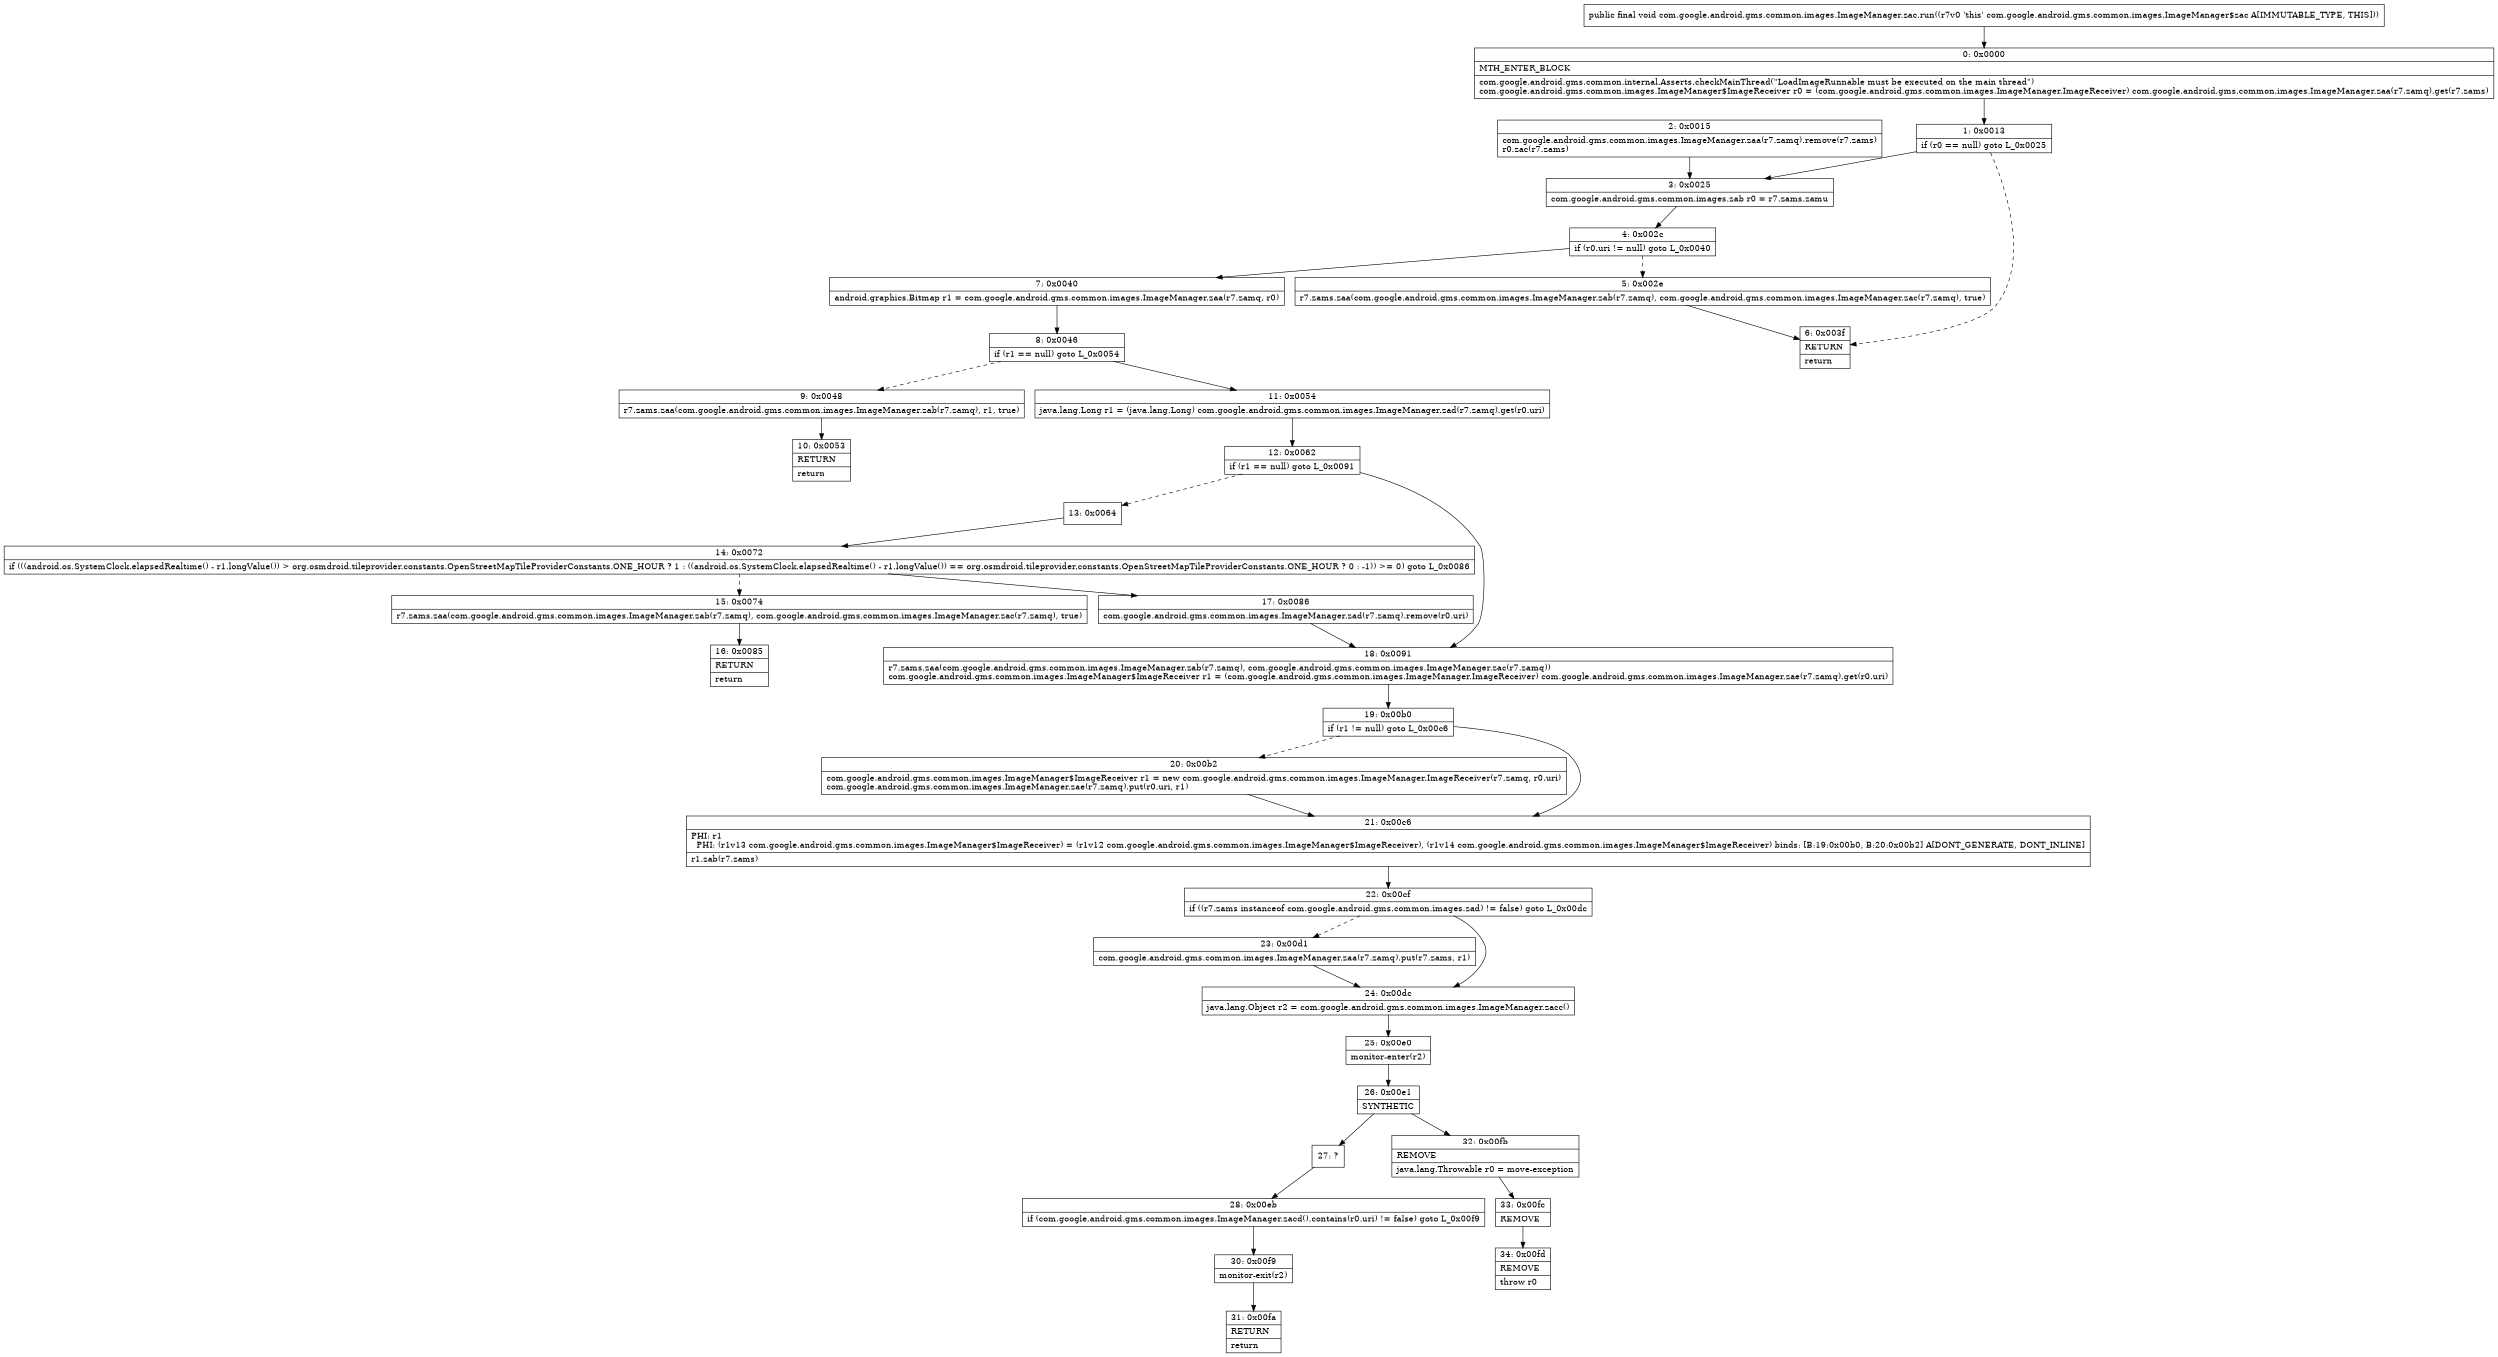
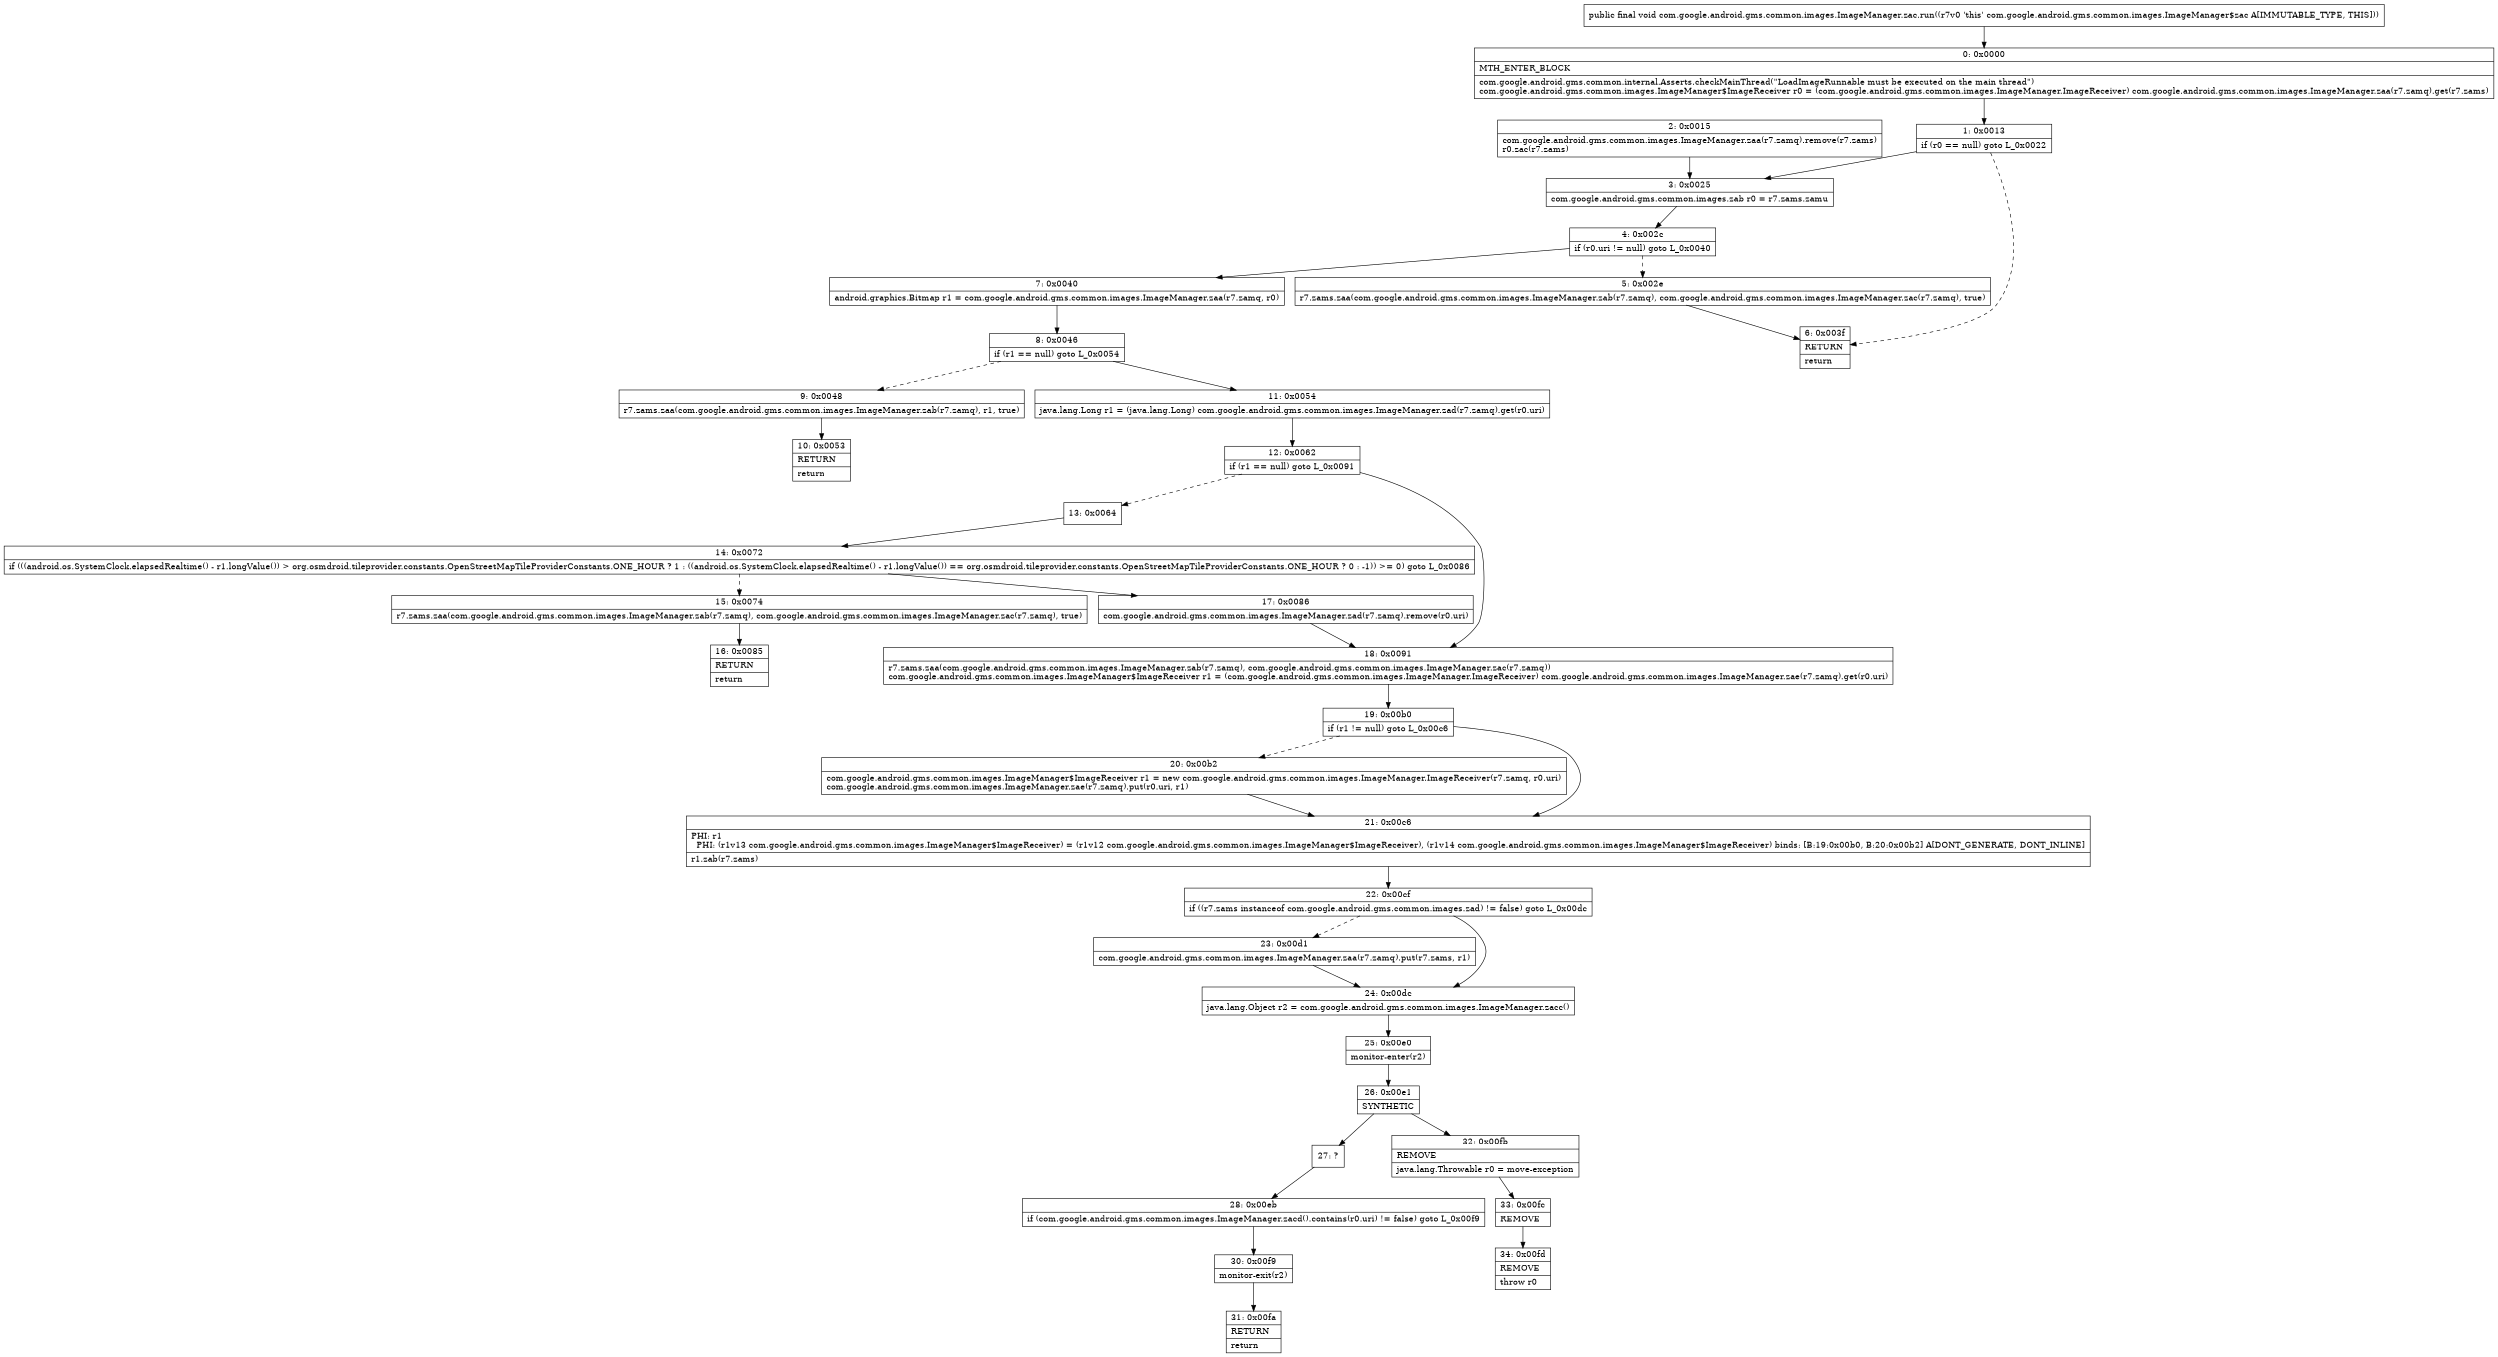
(1984, 145) -> (1984, 145)
